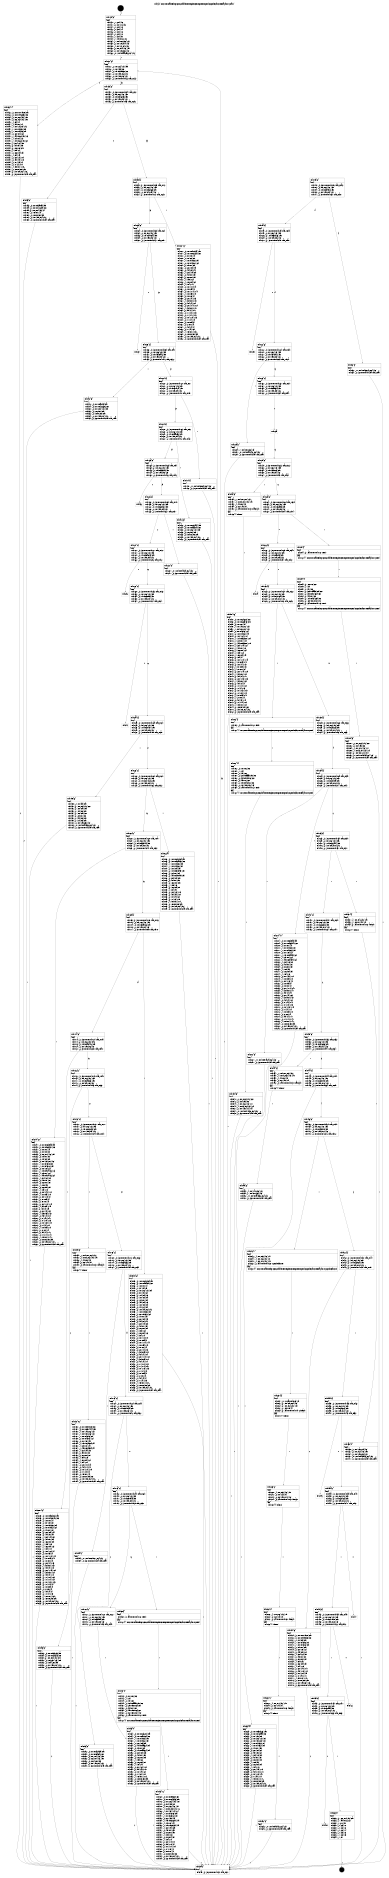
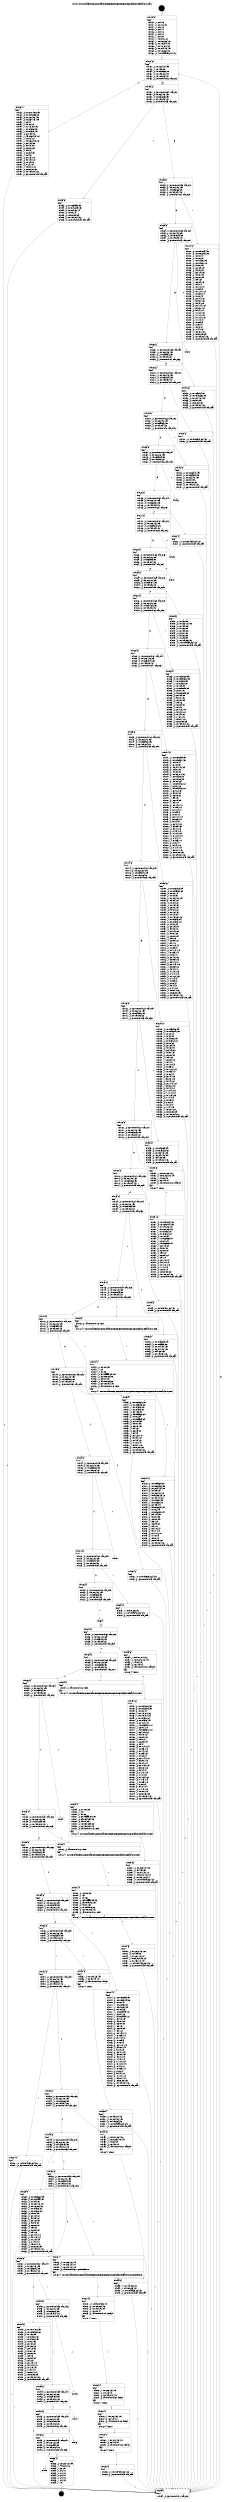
(266, 906) -> (41, 2072)
none -> (62, 1350)
